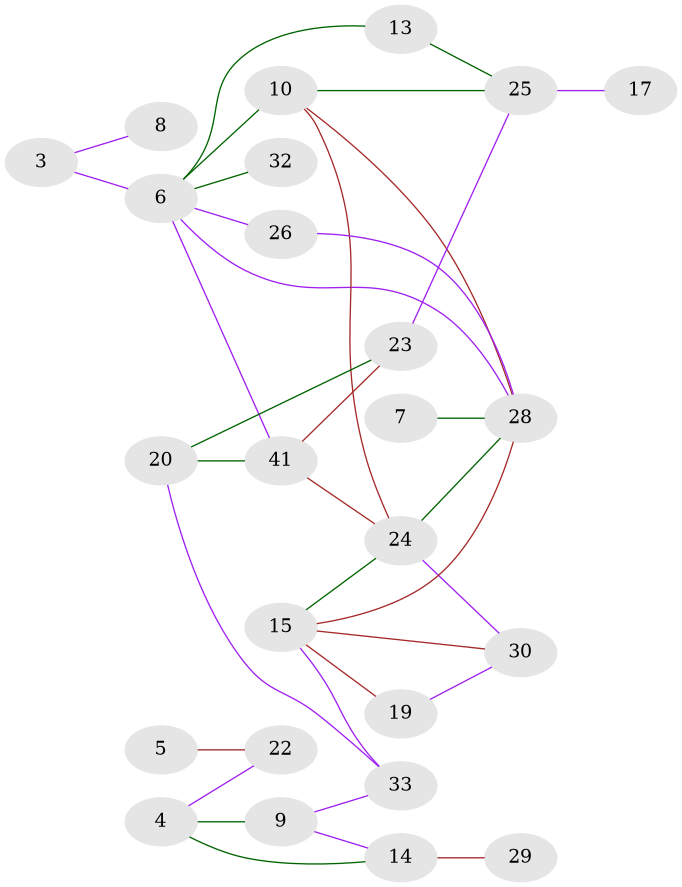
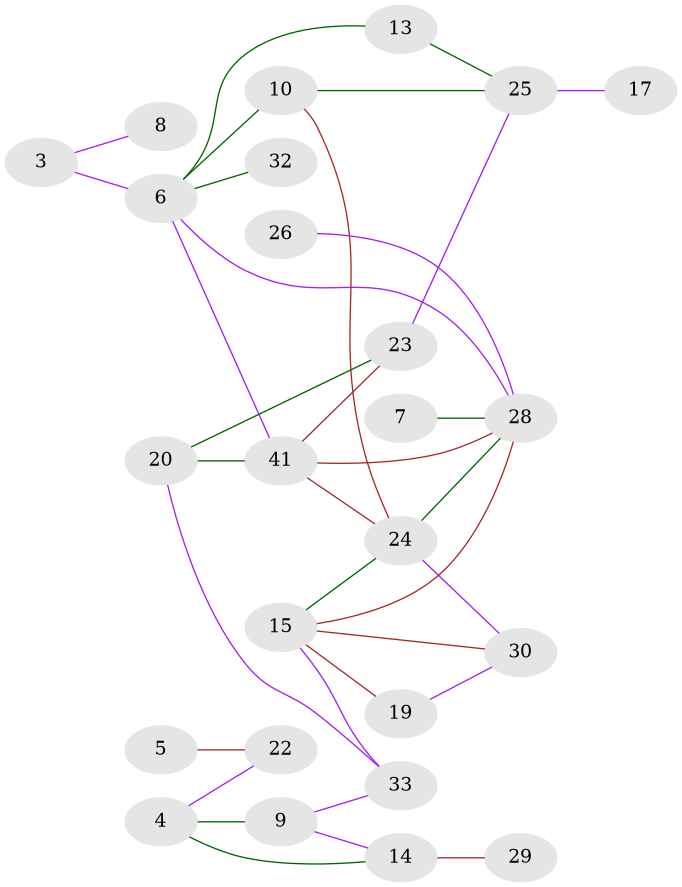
(221, 217) -> none
(436, 233) -> (407, 459)
